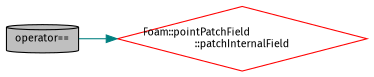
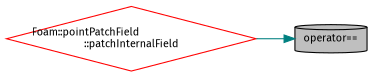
(93, 39) -> (270, 39)
